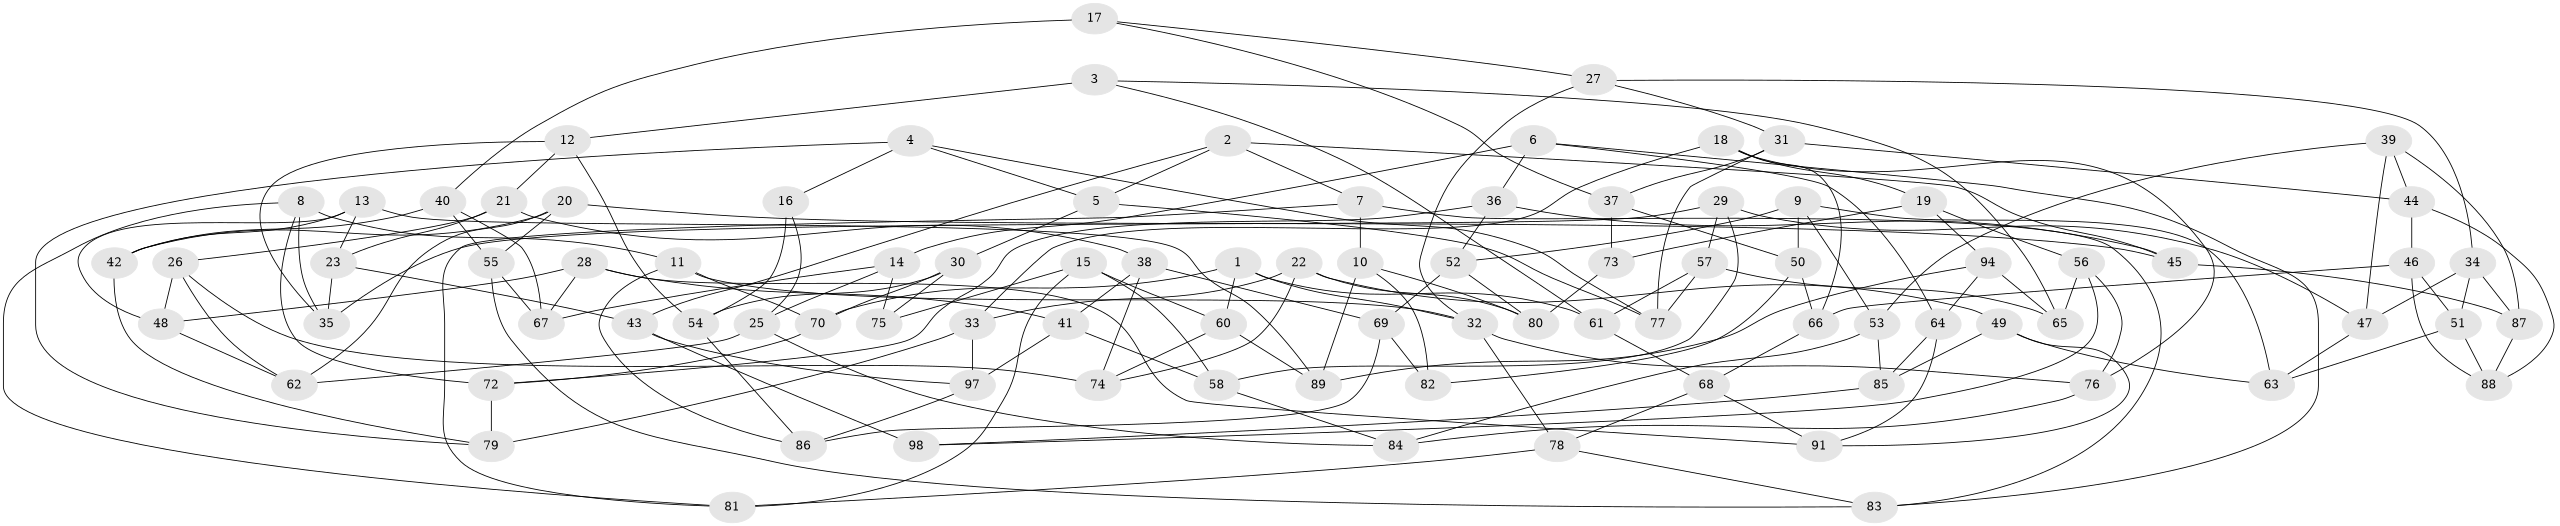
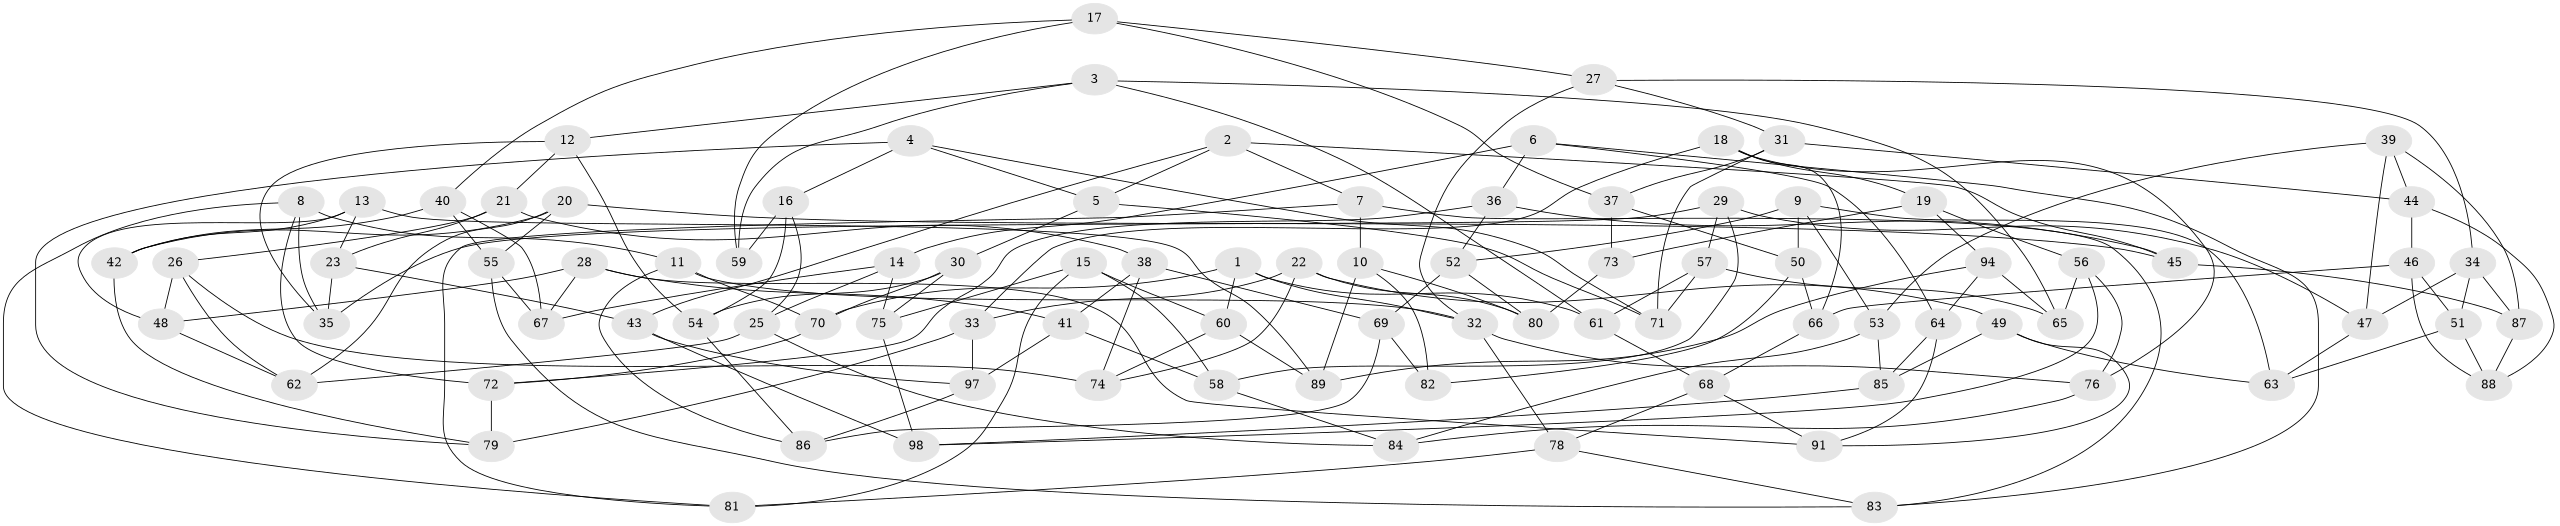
none -> (739, 263)
(1658, 324) -> (1658, 324)
none -> (901, 394)
